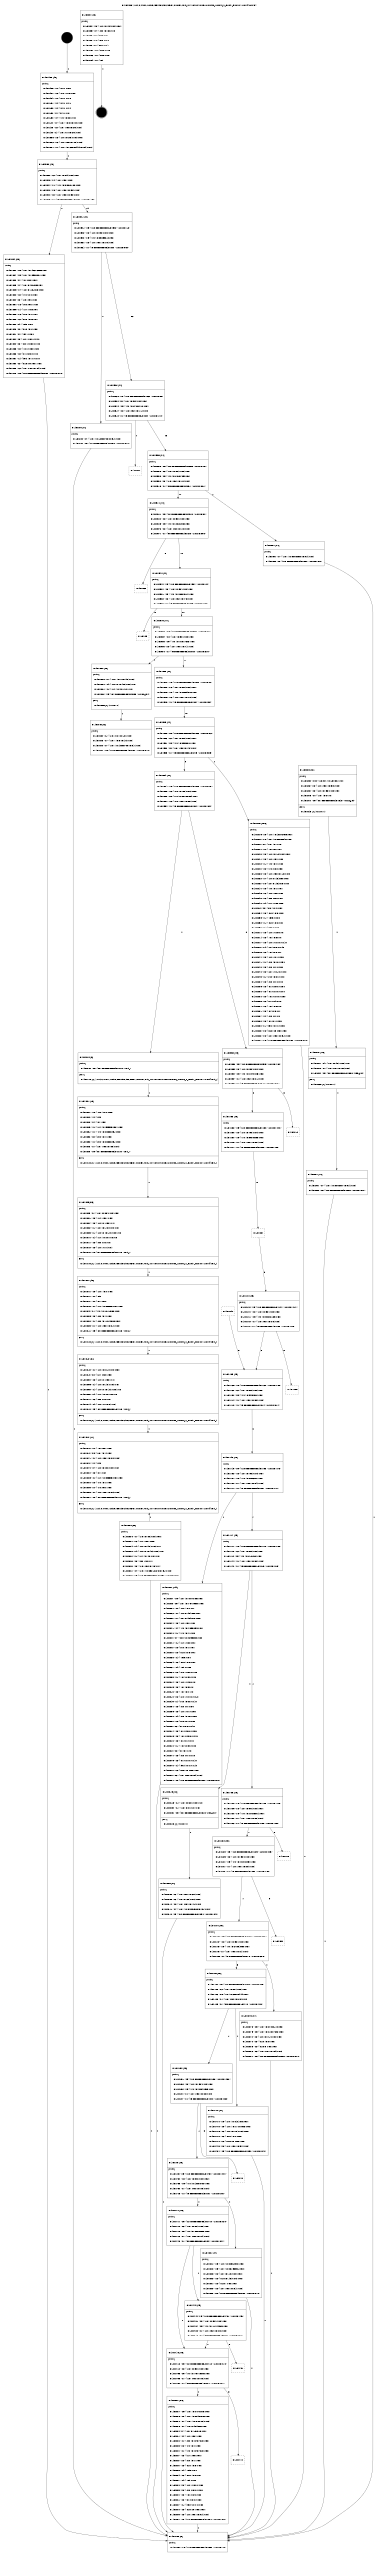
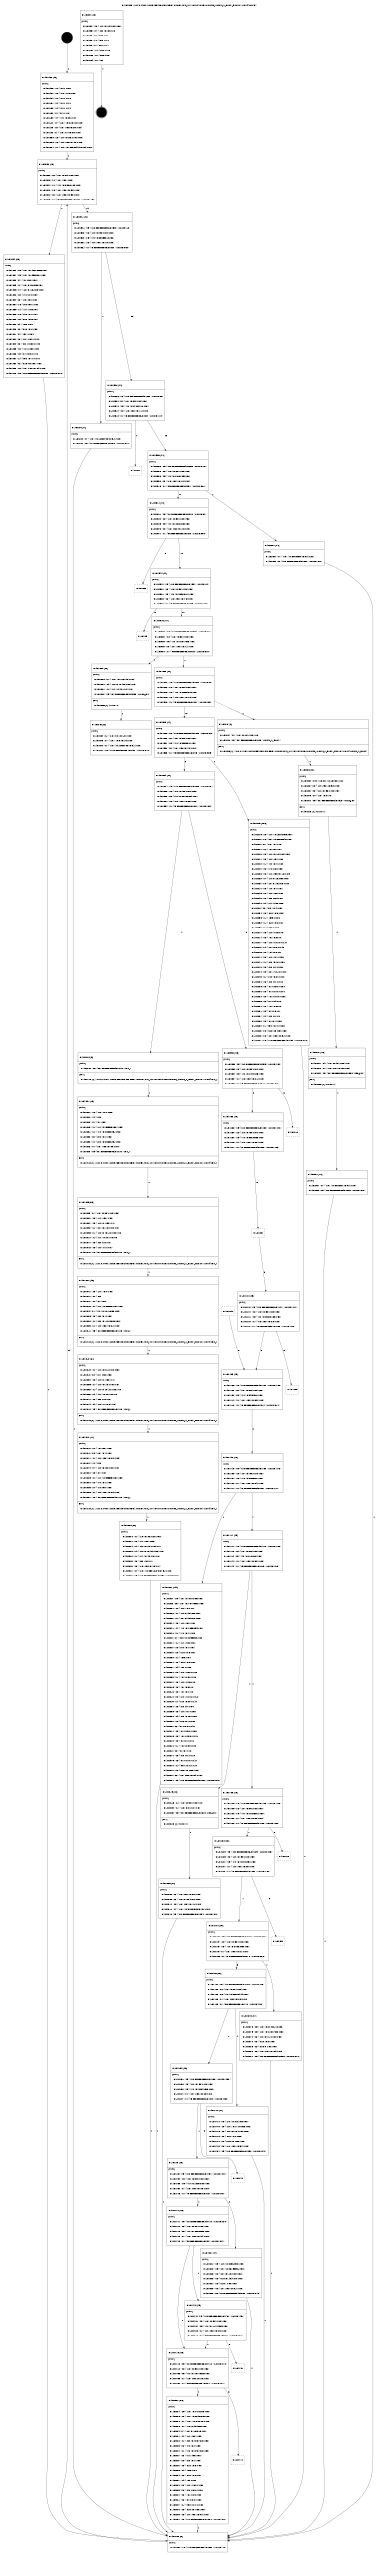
none -> (293, 738)
none -> (67, 1416)
(149, 1518) -> (146, 1516)
